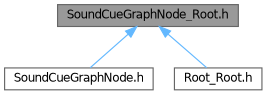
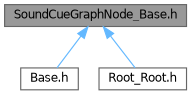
(148, 16) -> (96, 16)
(79, 79) -> (50, 79)
